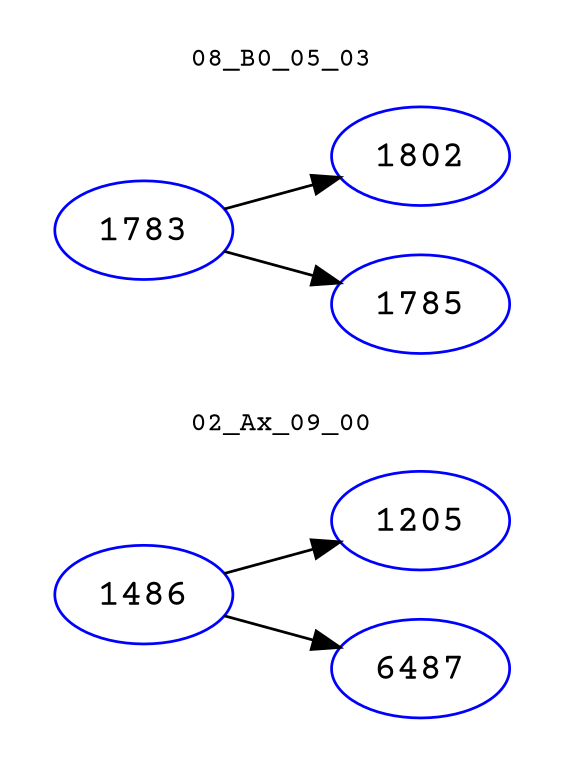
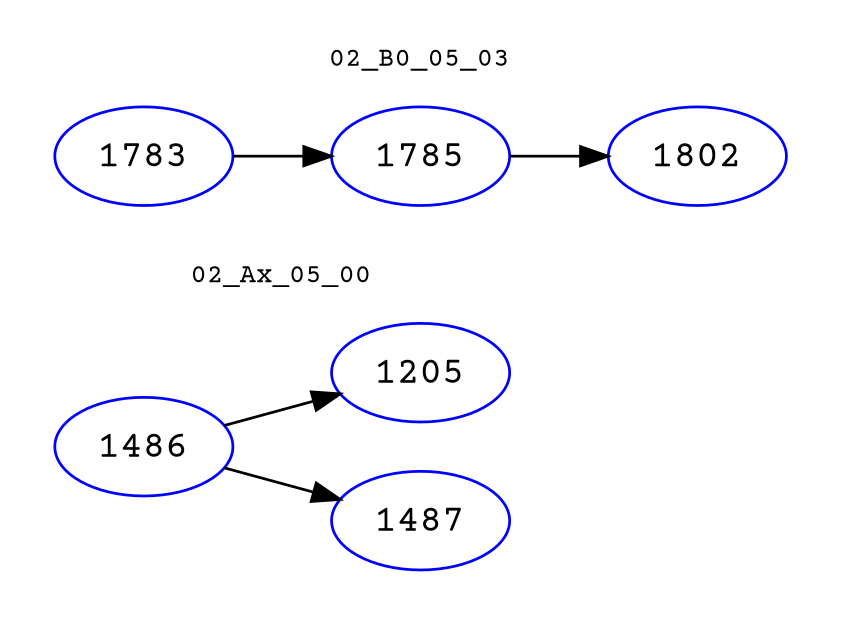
(282, 59) -> (421, 59)
(269, 197) -> (545, 156)
(282, 423) -> (282, 275)
(421, 669) -> (421, 521)
